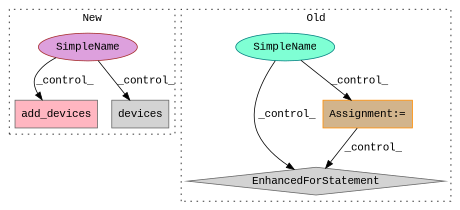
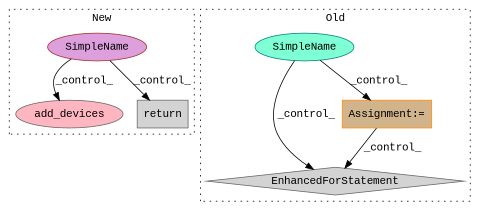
(56, 114) -> (69, 114)
(140, 114) -> (163, 114)
